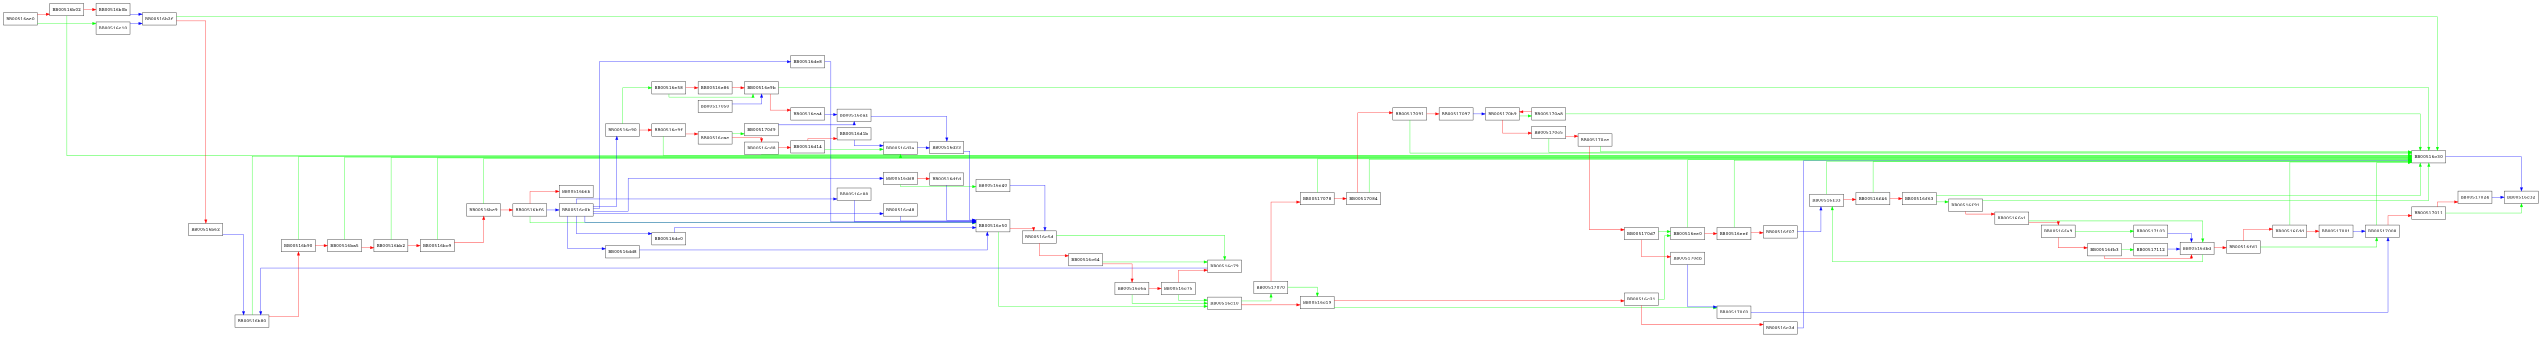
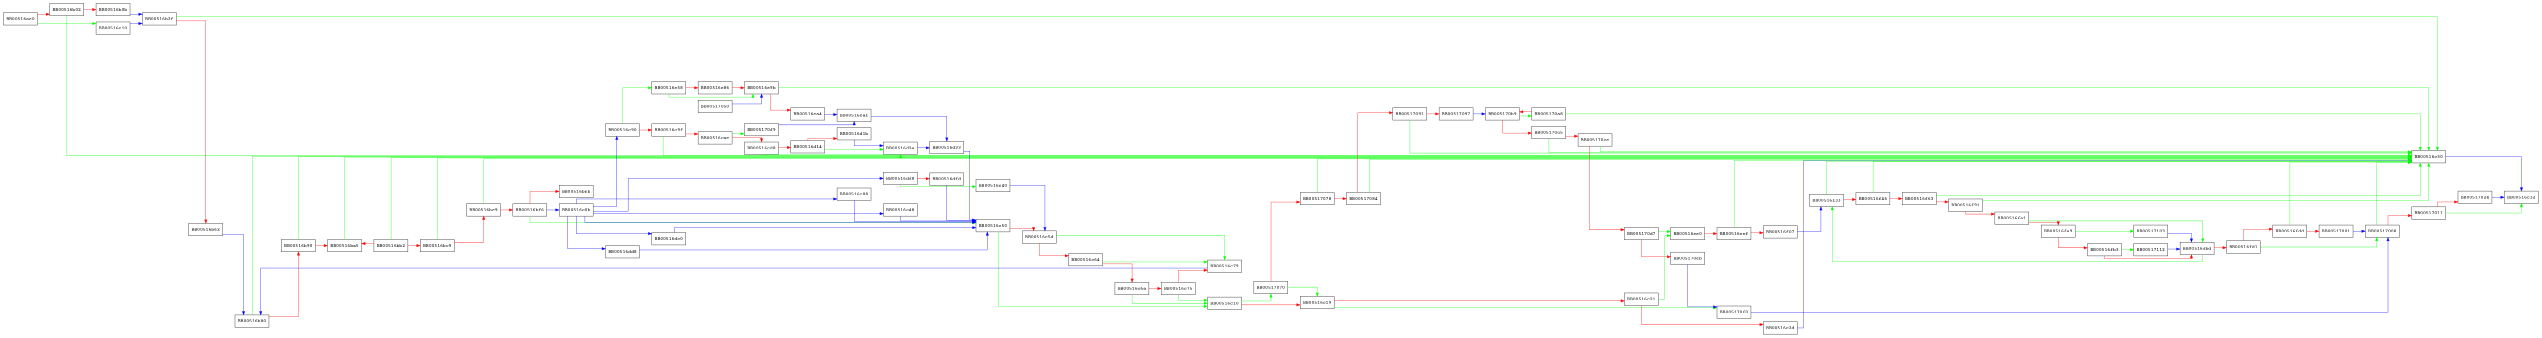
(808, 62) -> none
(2014, 160) -> none
(1941, 202) -> (1941, 202)
(366, 248) -> (370, 244)
